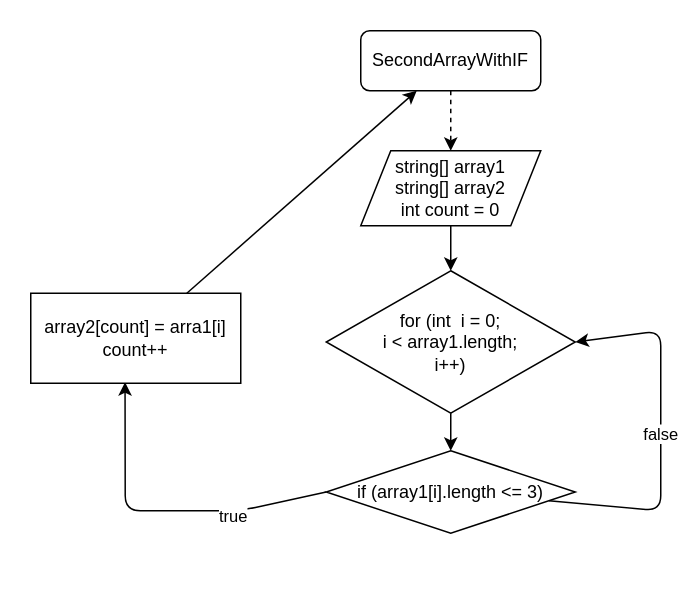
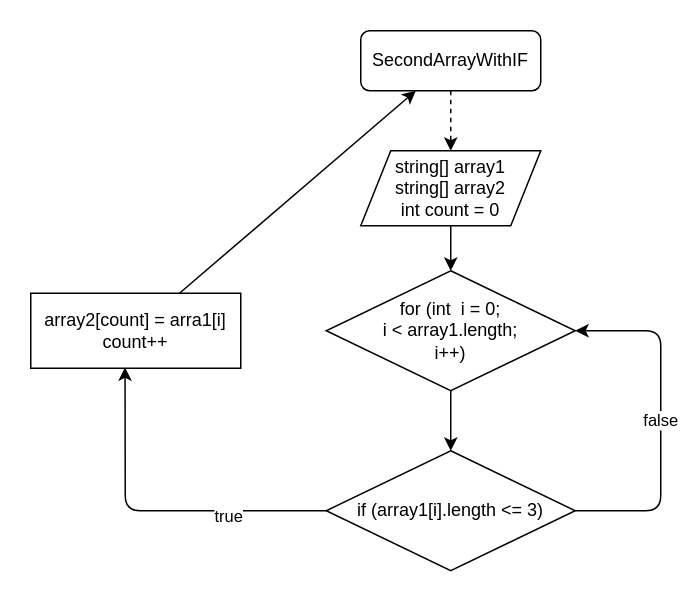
(136, 338) -> (136, 331)
(451, 342) -> (451, 331)
(451, 492) -> (451, 511)
